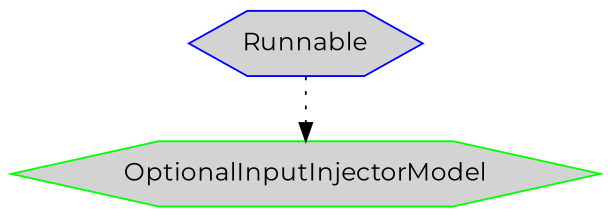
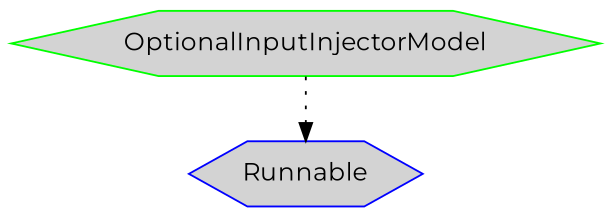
(306, 100) -> (306, 100)
